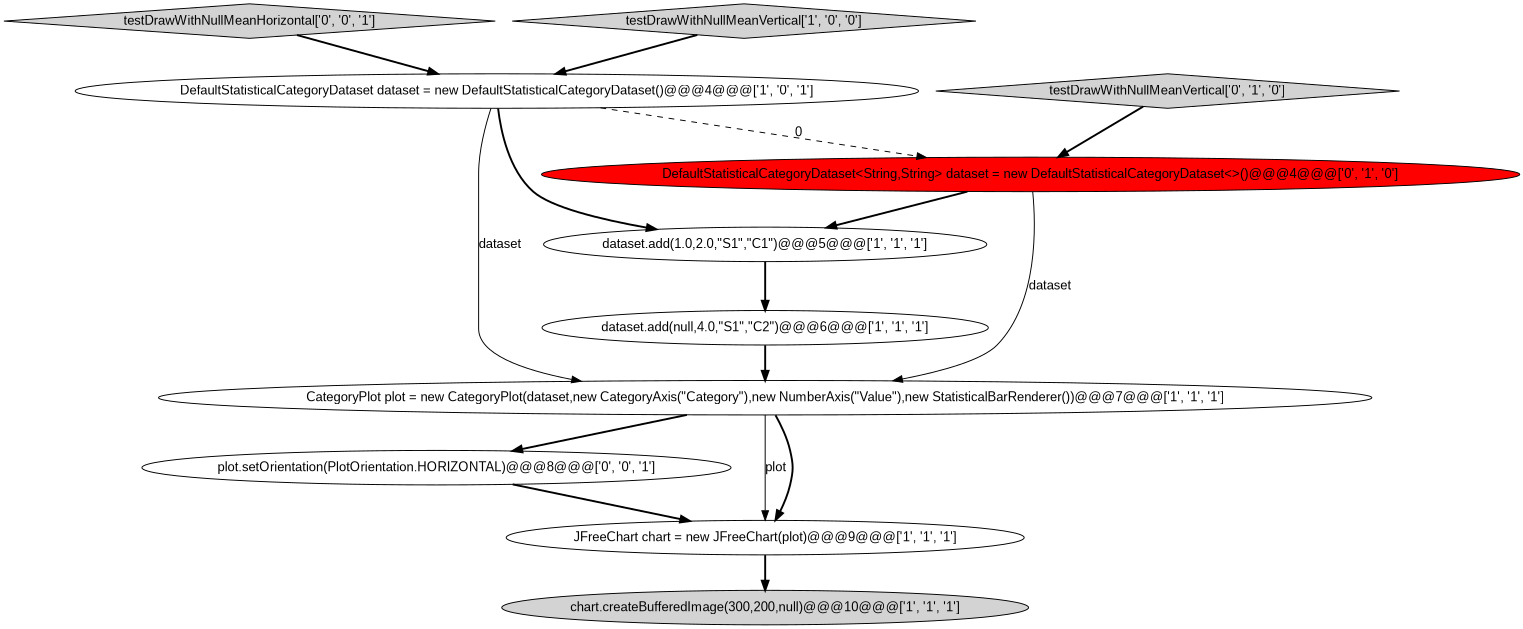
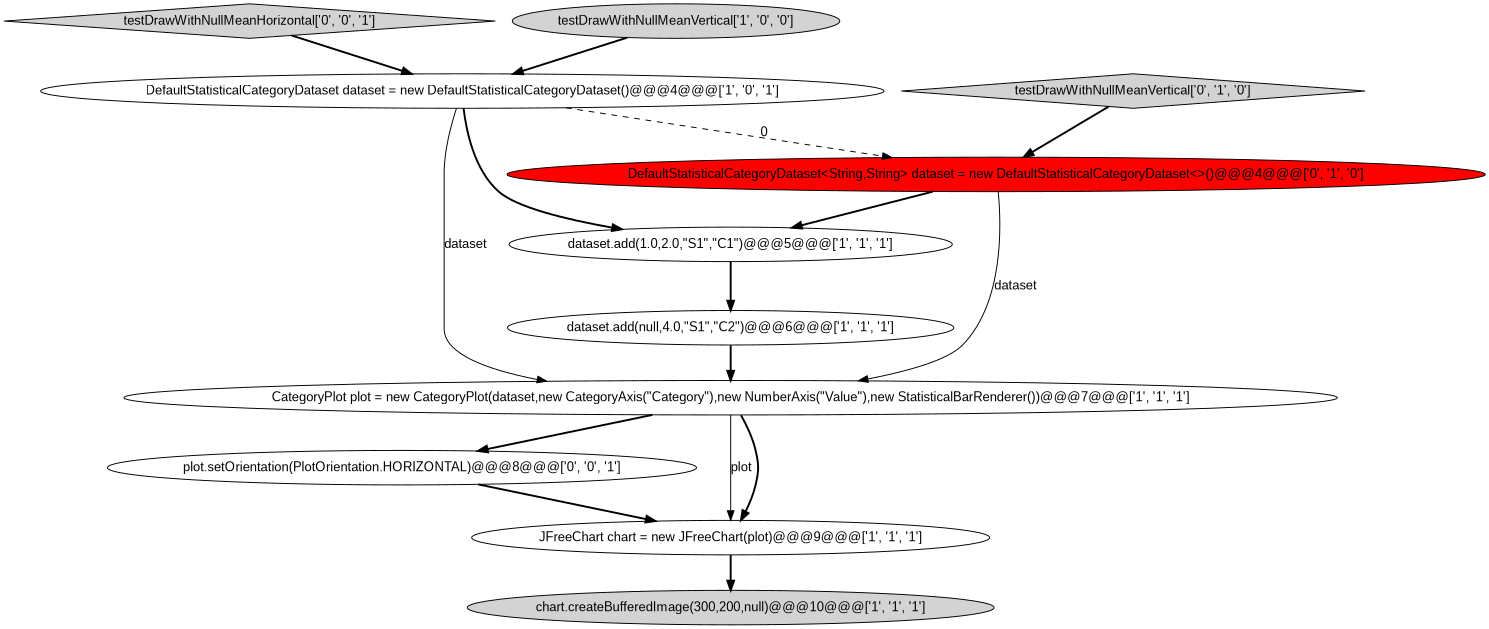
(744, 21) -> (676, 21)
